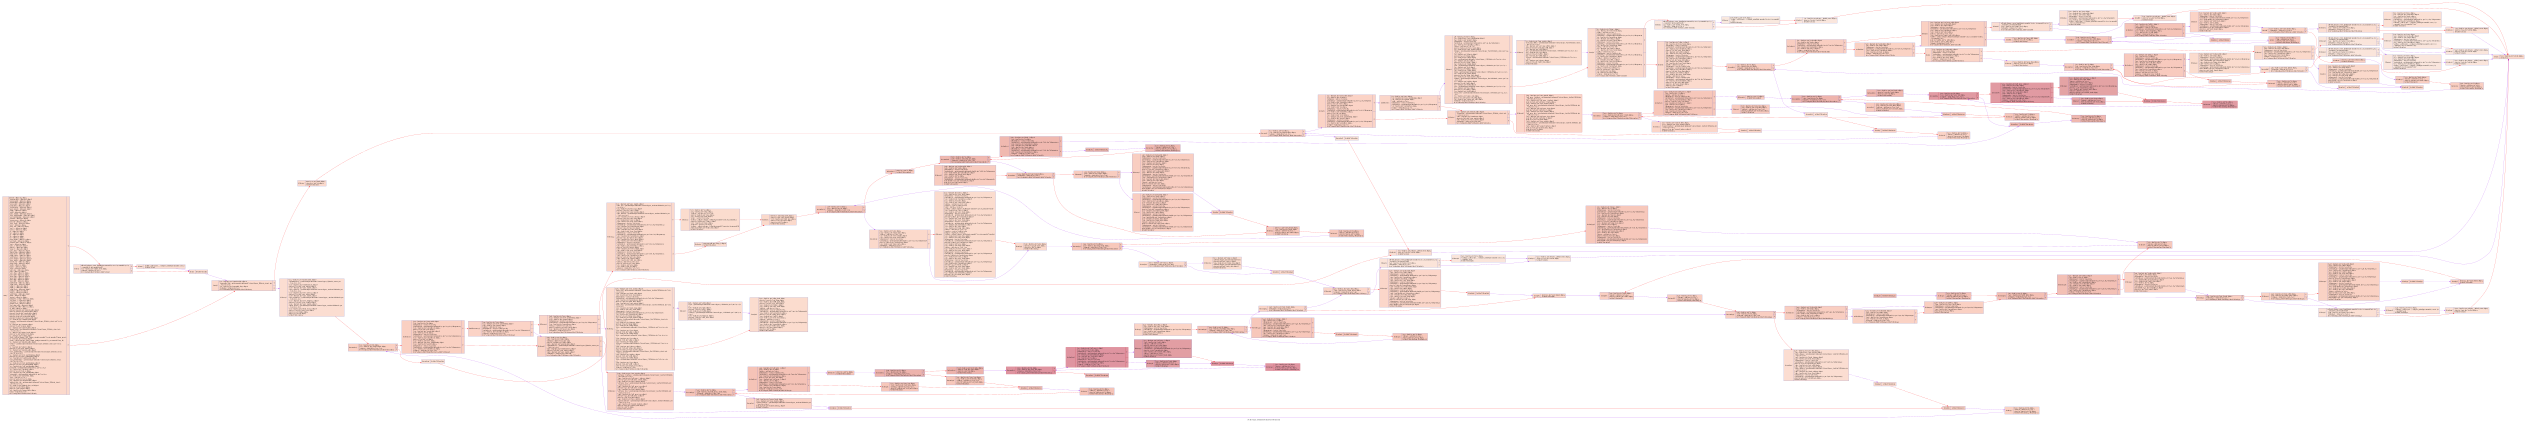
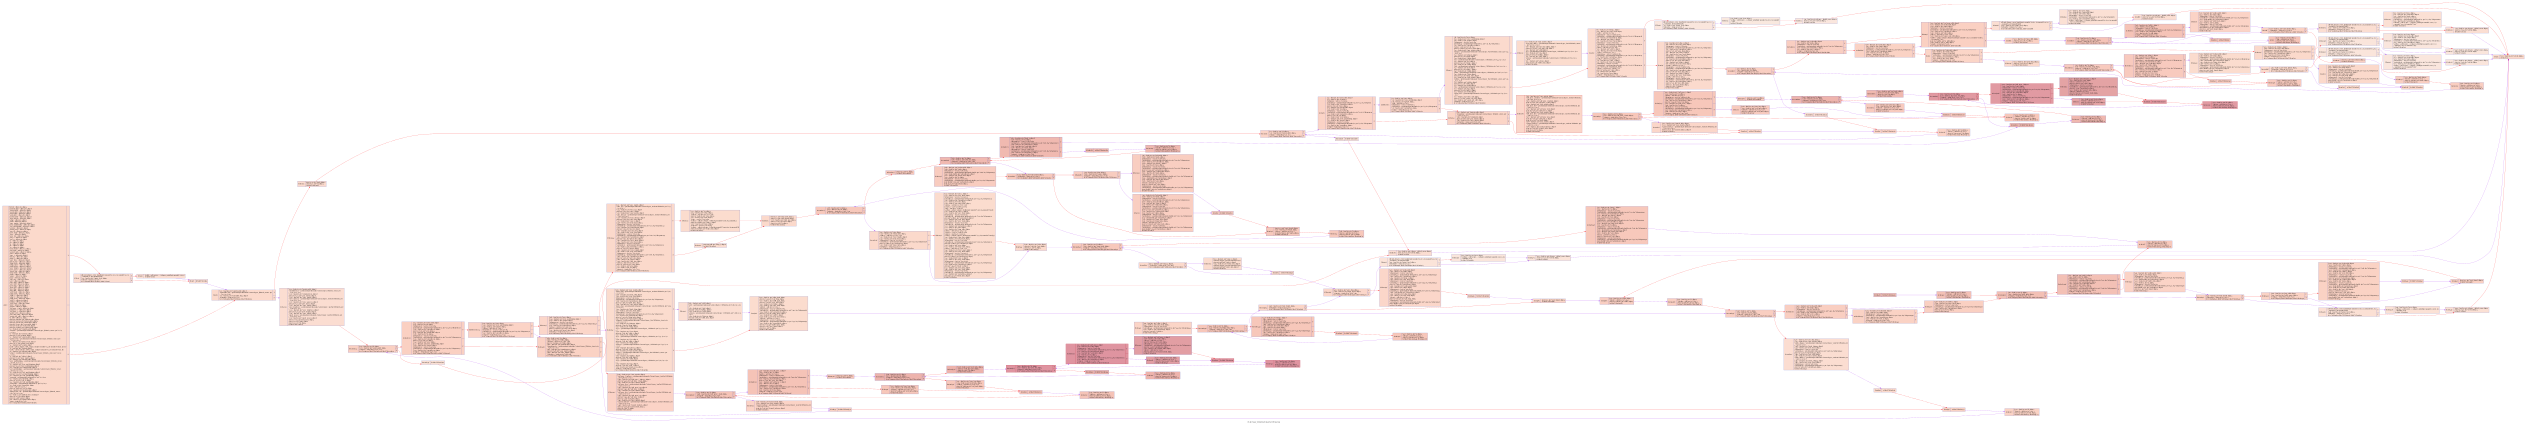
none -> (1163, 375)
